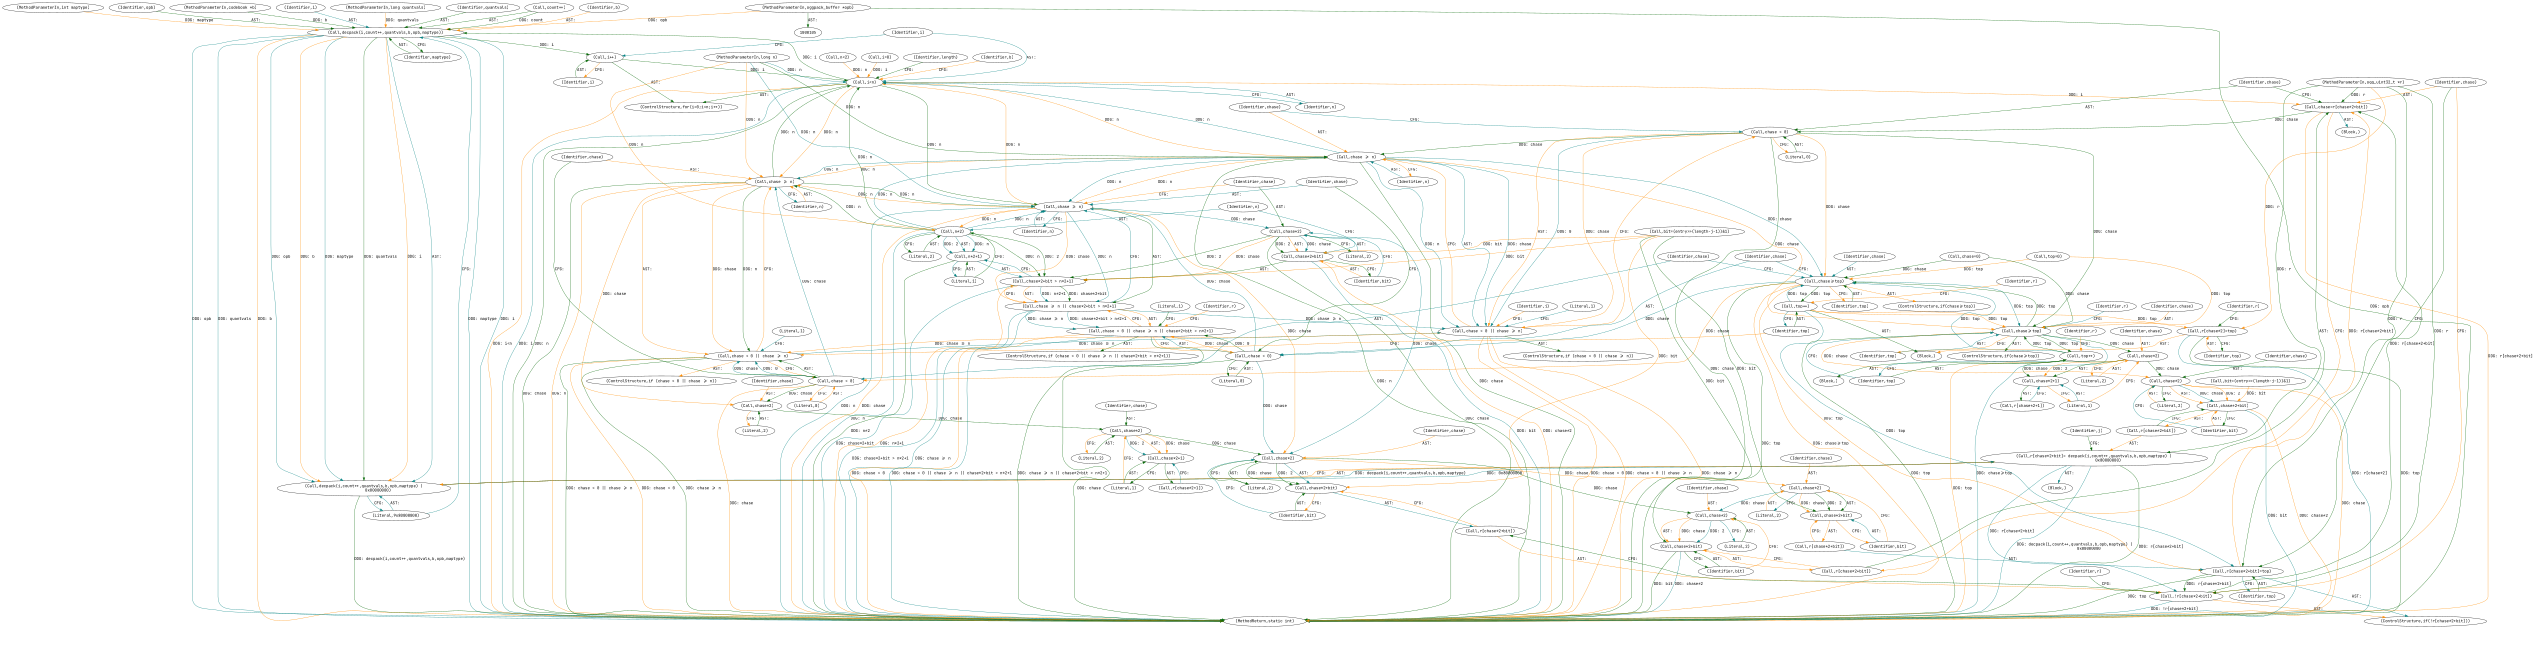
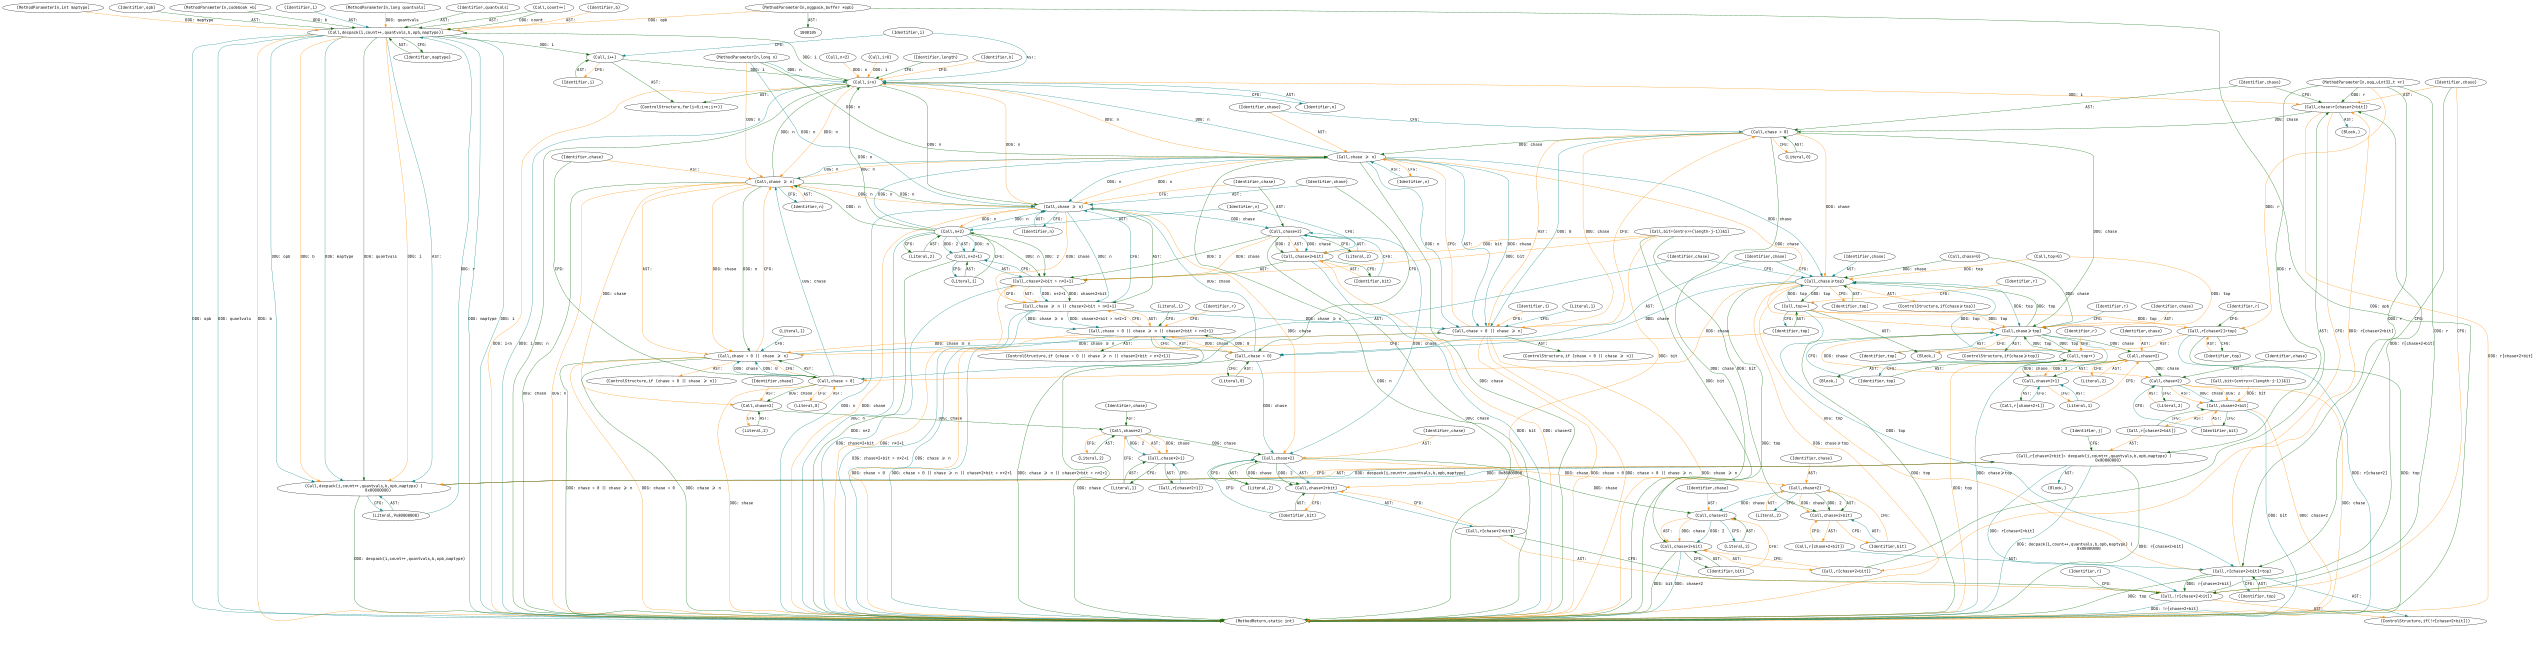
(684, 195) -> none
(468, 269) -> (468, 269)
